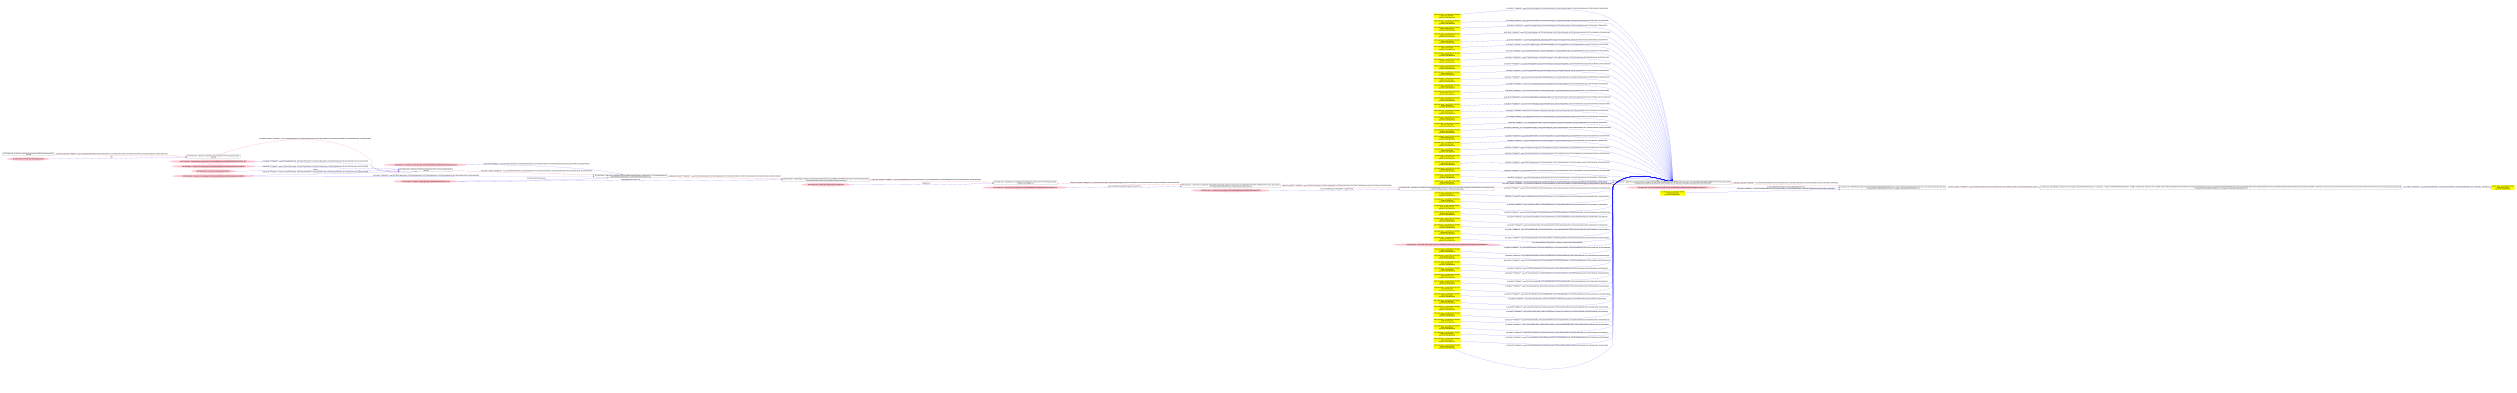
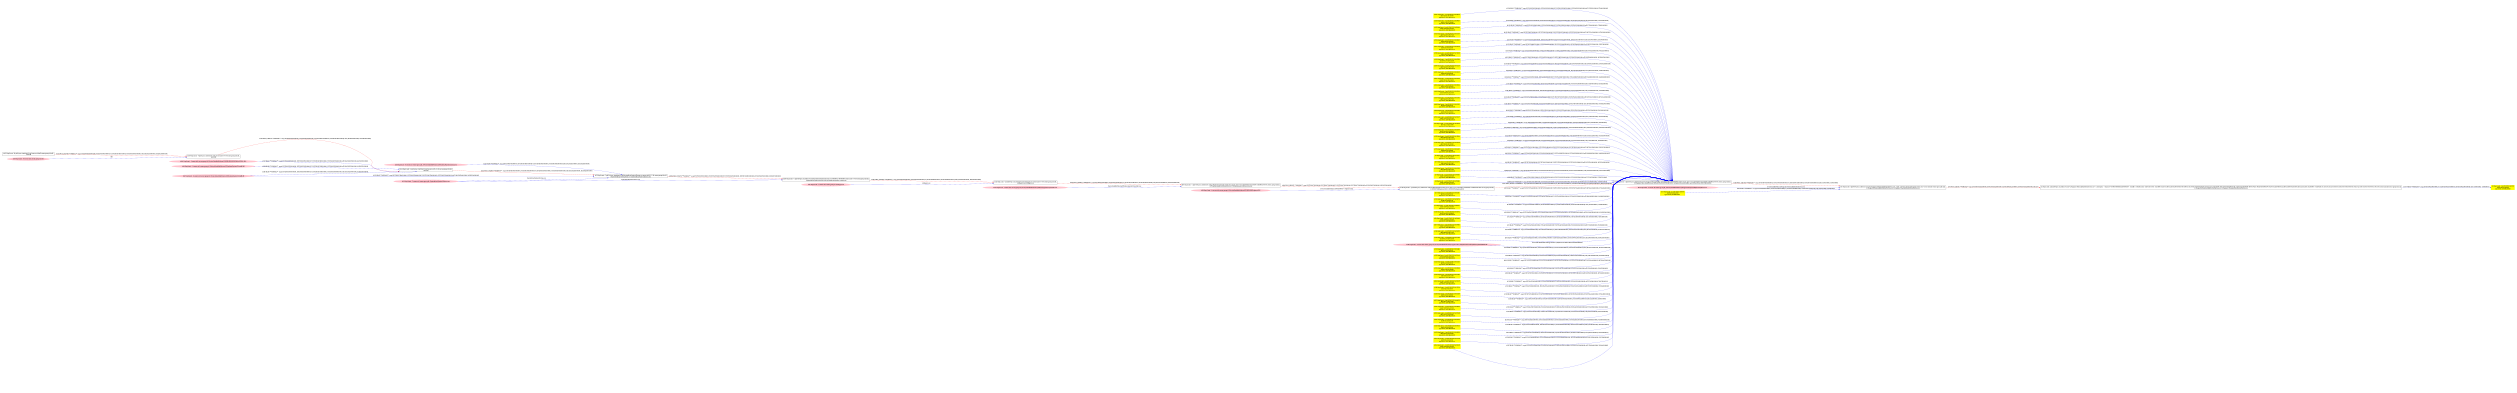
(213, 171) -> none
